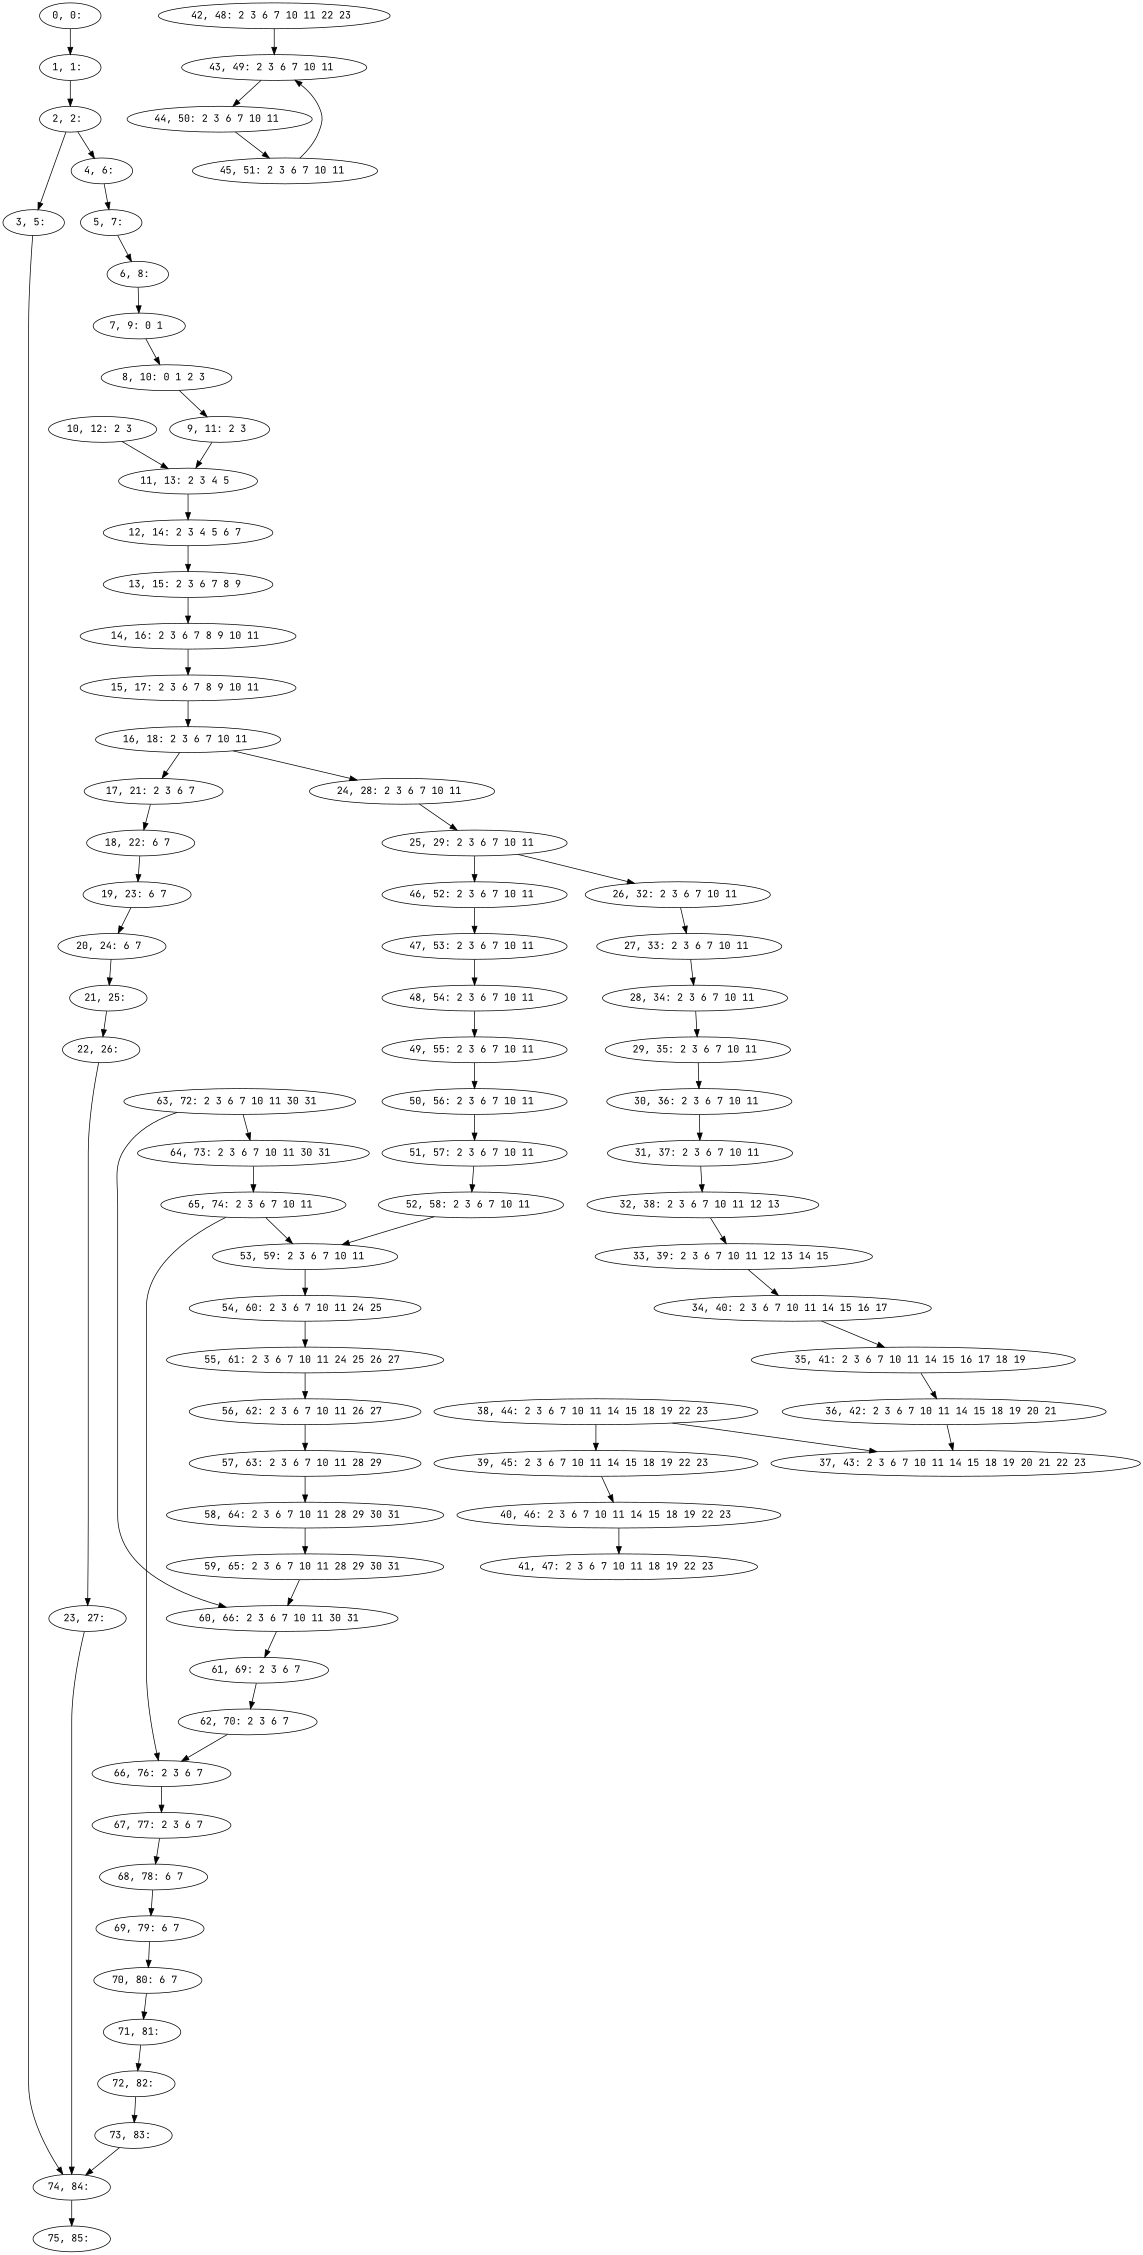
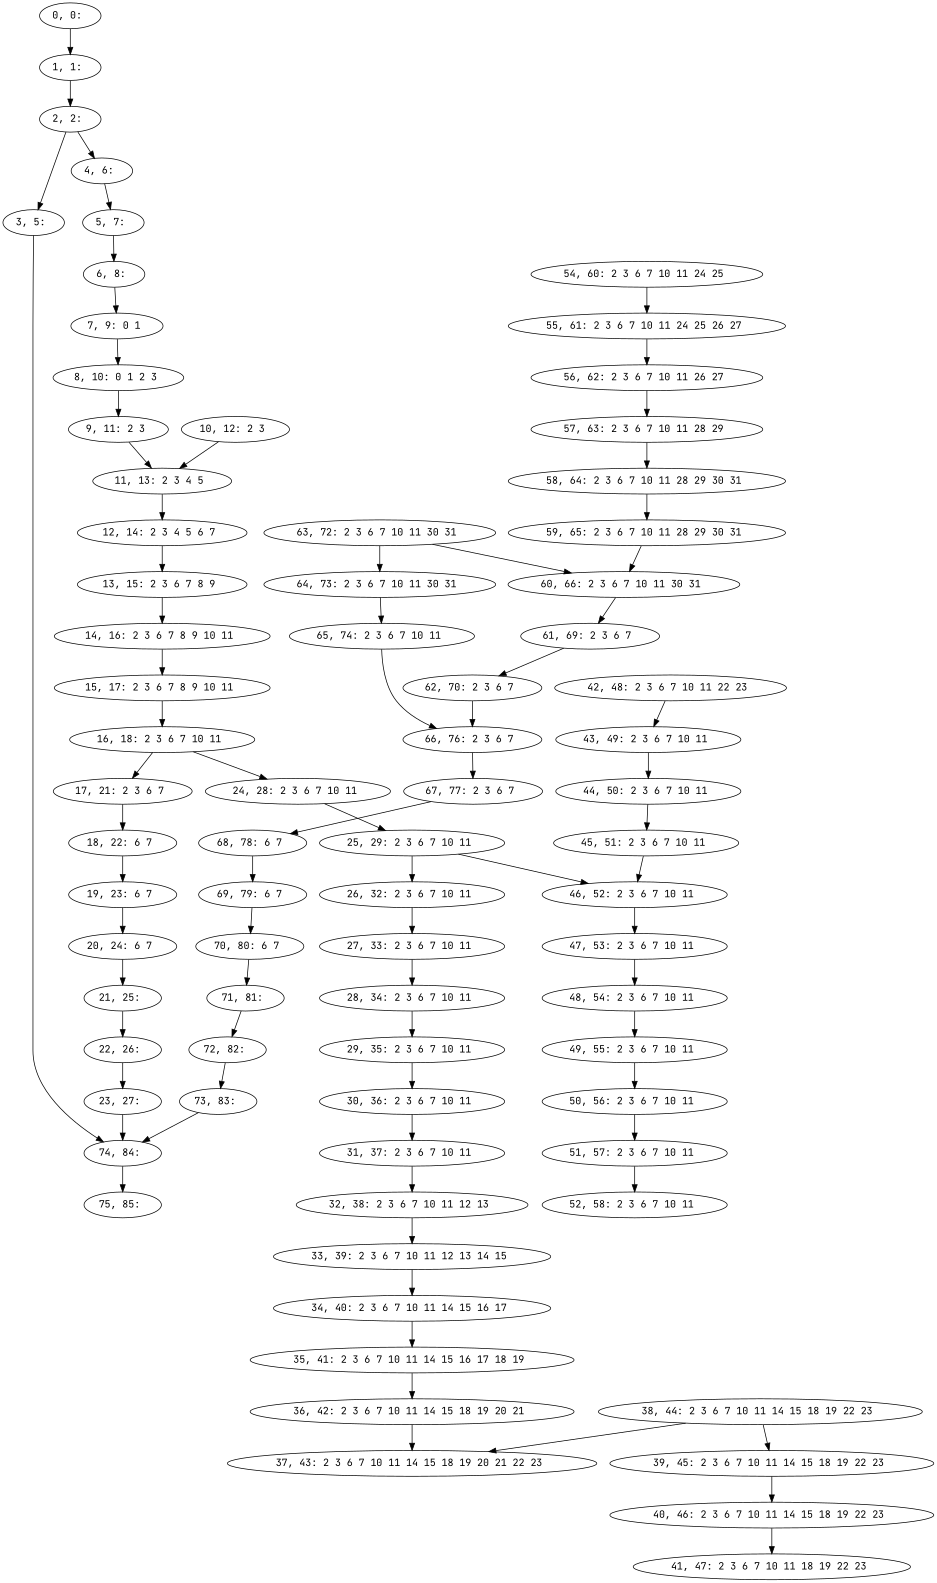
(322, 121) -> (641, 865)
(305, 1257) -> none
